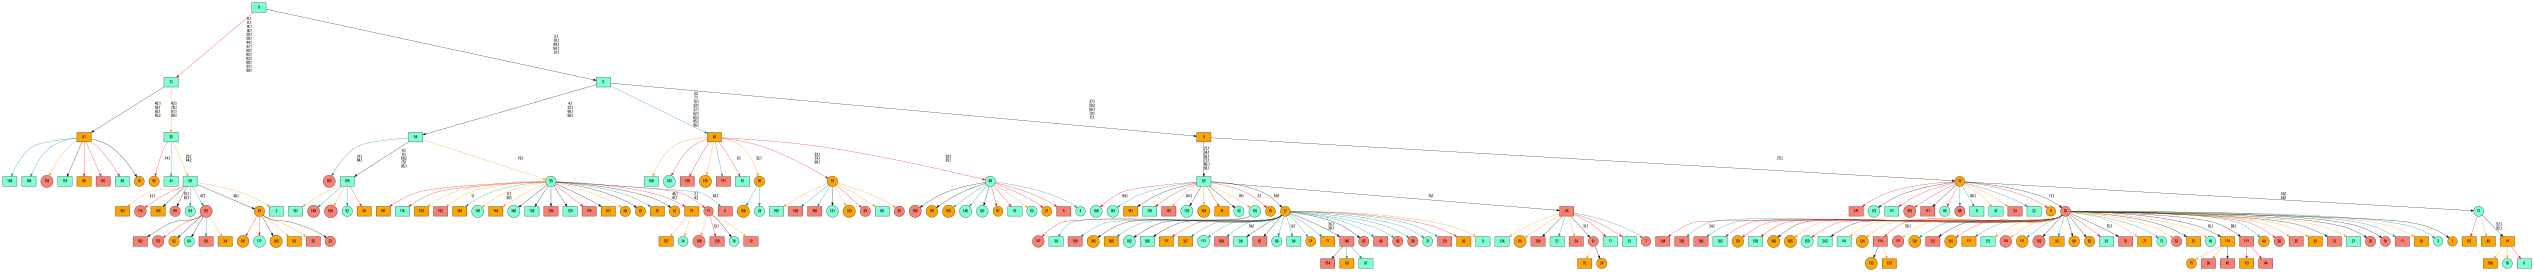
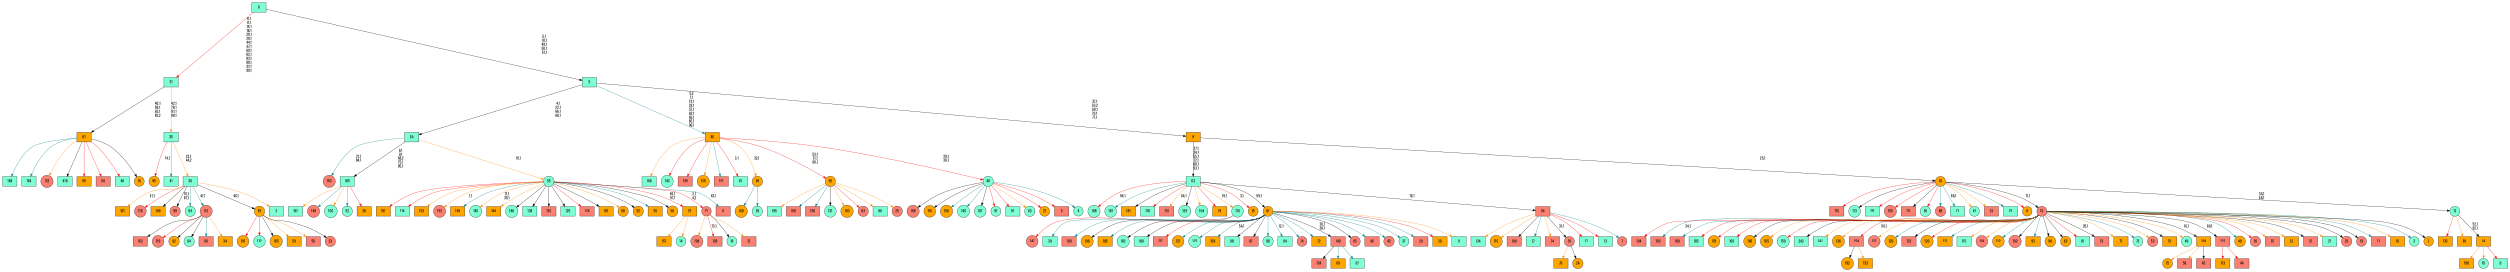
(65, 181) -> (65, 181)
(331, 211) -> (331, 211)
(441, 211) -> (440, 211)
(998, 211) -> (996, 211)
(1204, 211) -> (1202, 211)
(1239, 211) -> none
(1996, 211) -> (1974, 211)
(1166, 241) -> (1160, 241)
(1186, 241) -> (1178, 241)
(1222, 241) -> (1213, 241)
(1311, 241) -> (1302, 241)
(1413, 241) -> none
